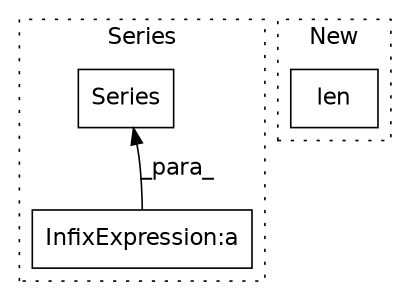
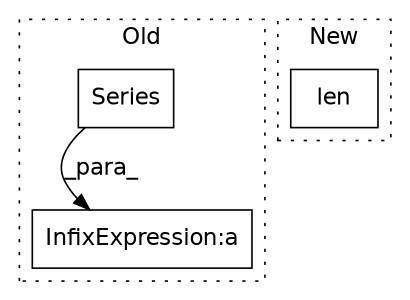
(142, 38) -> (142, 38)
(141, 177) -> (62, 162)
